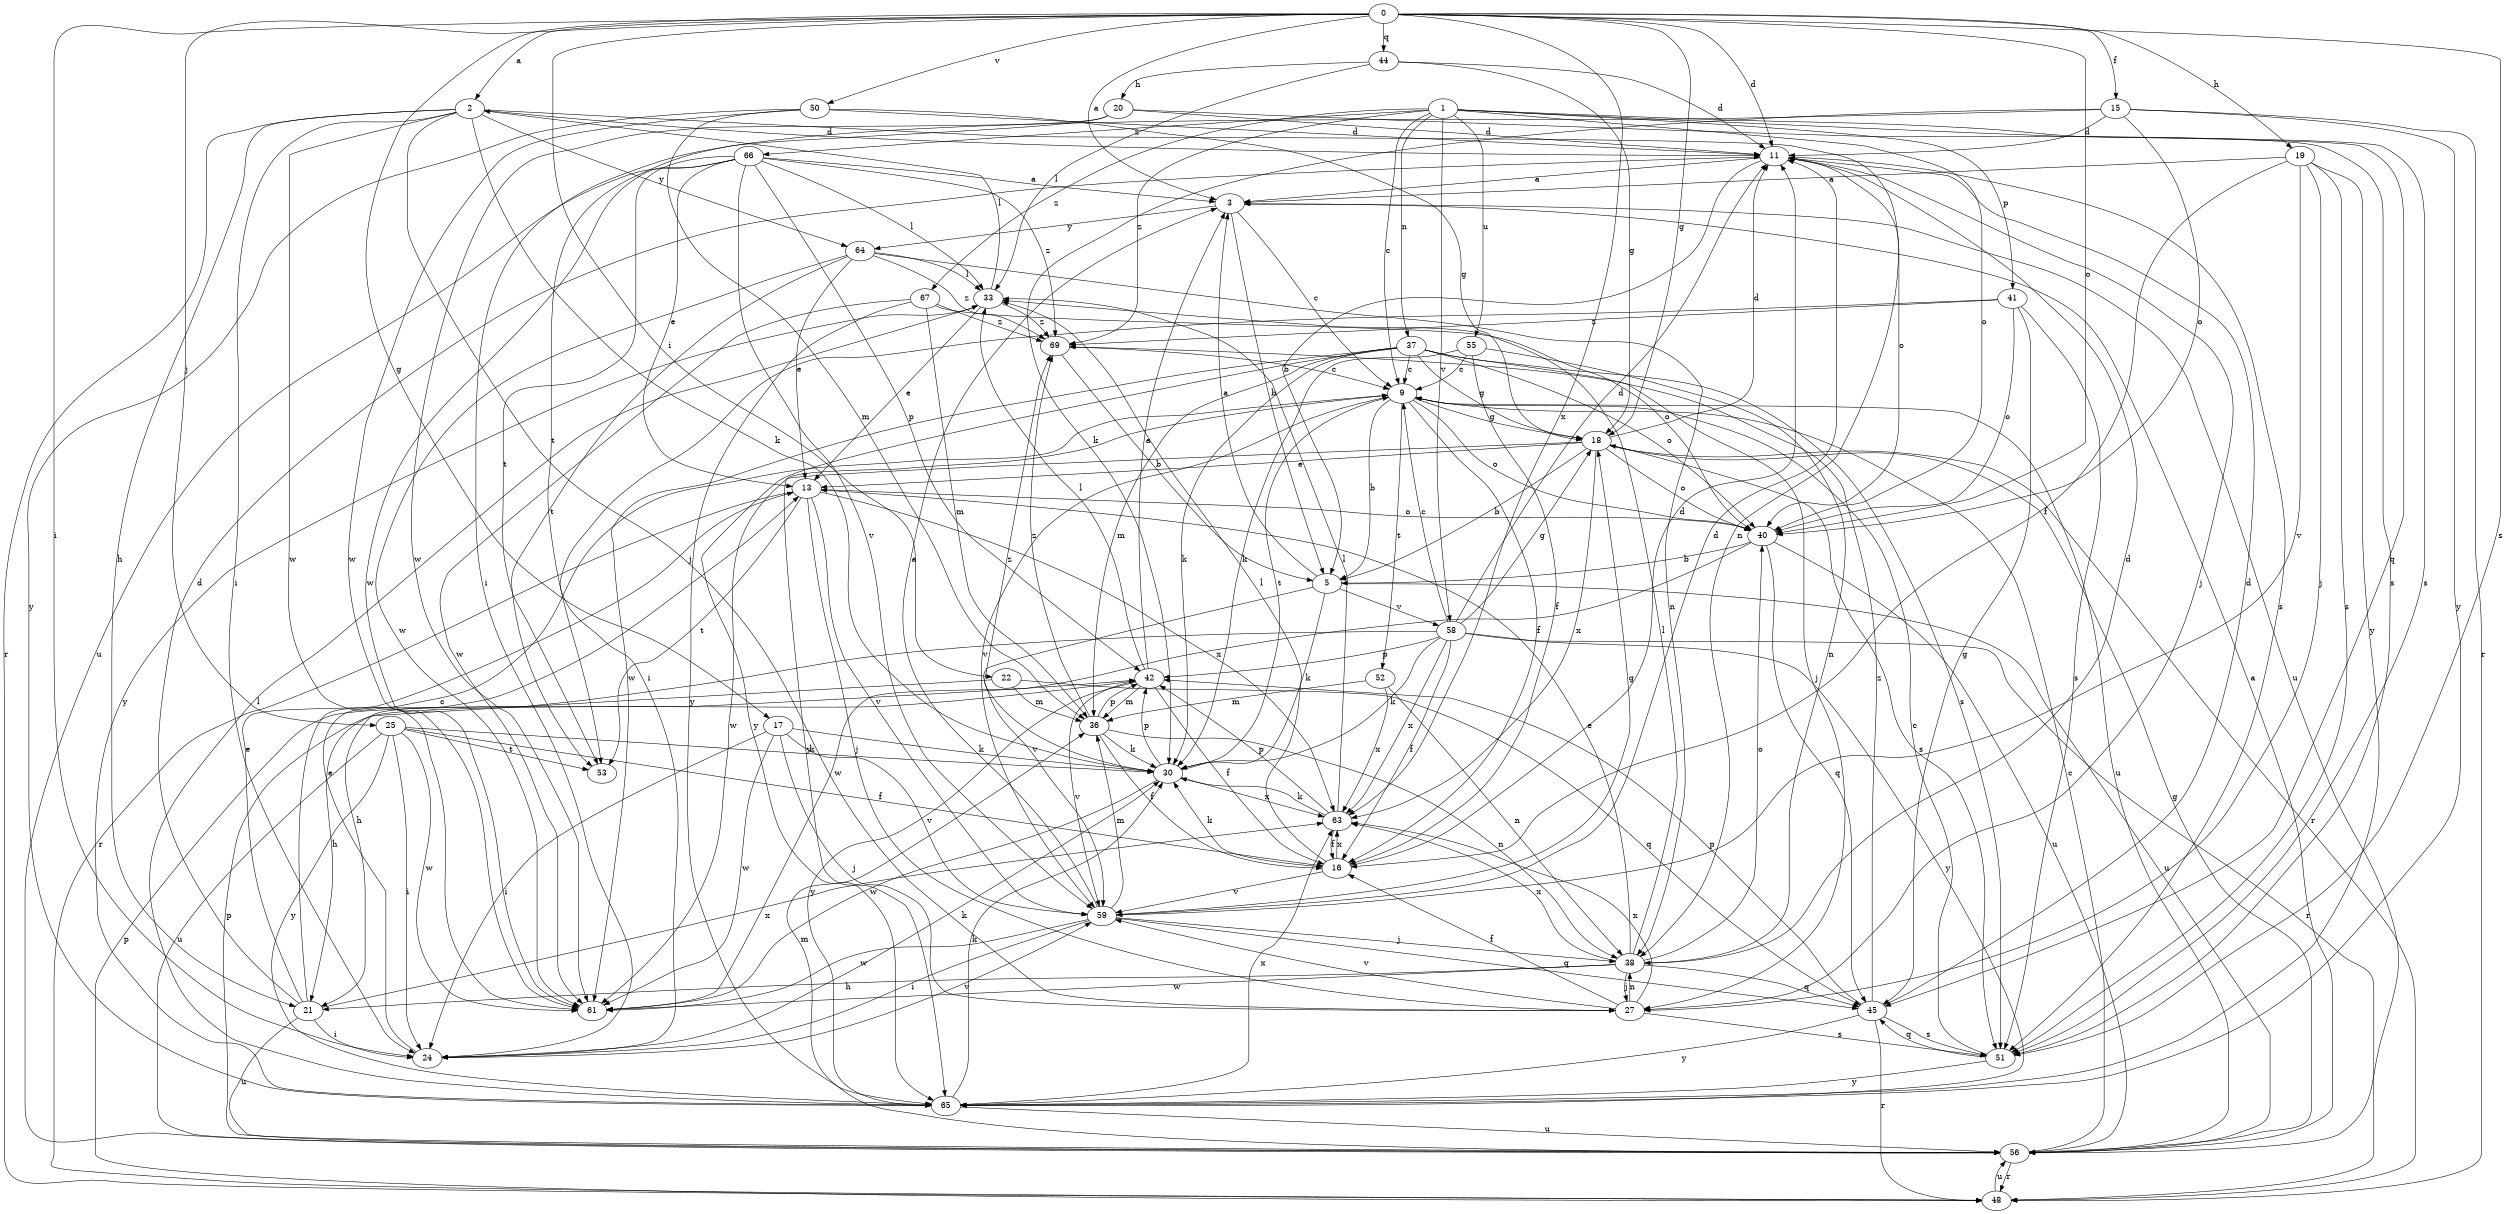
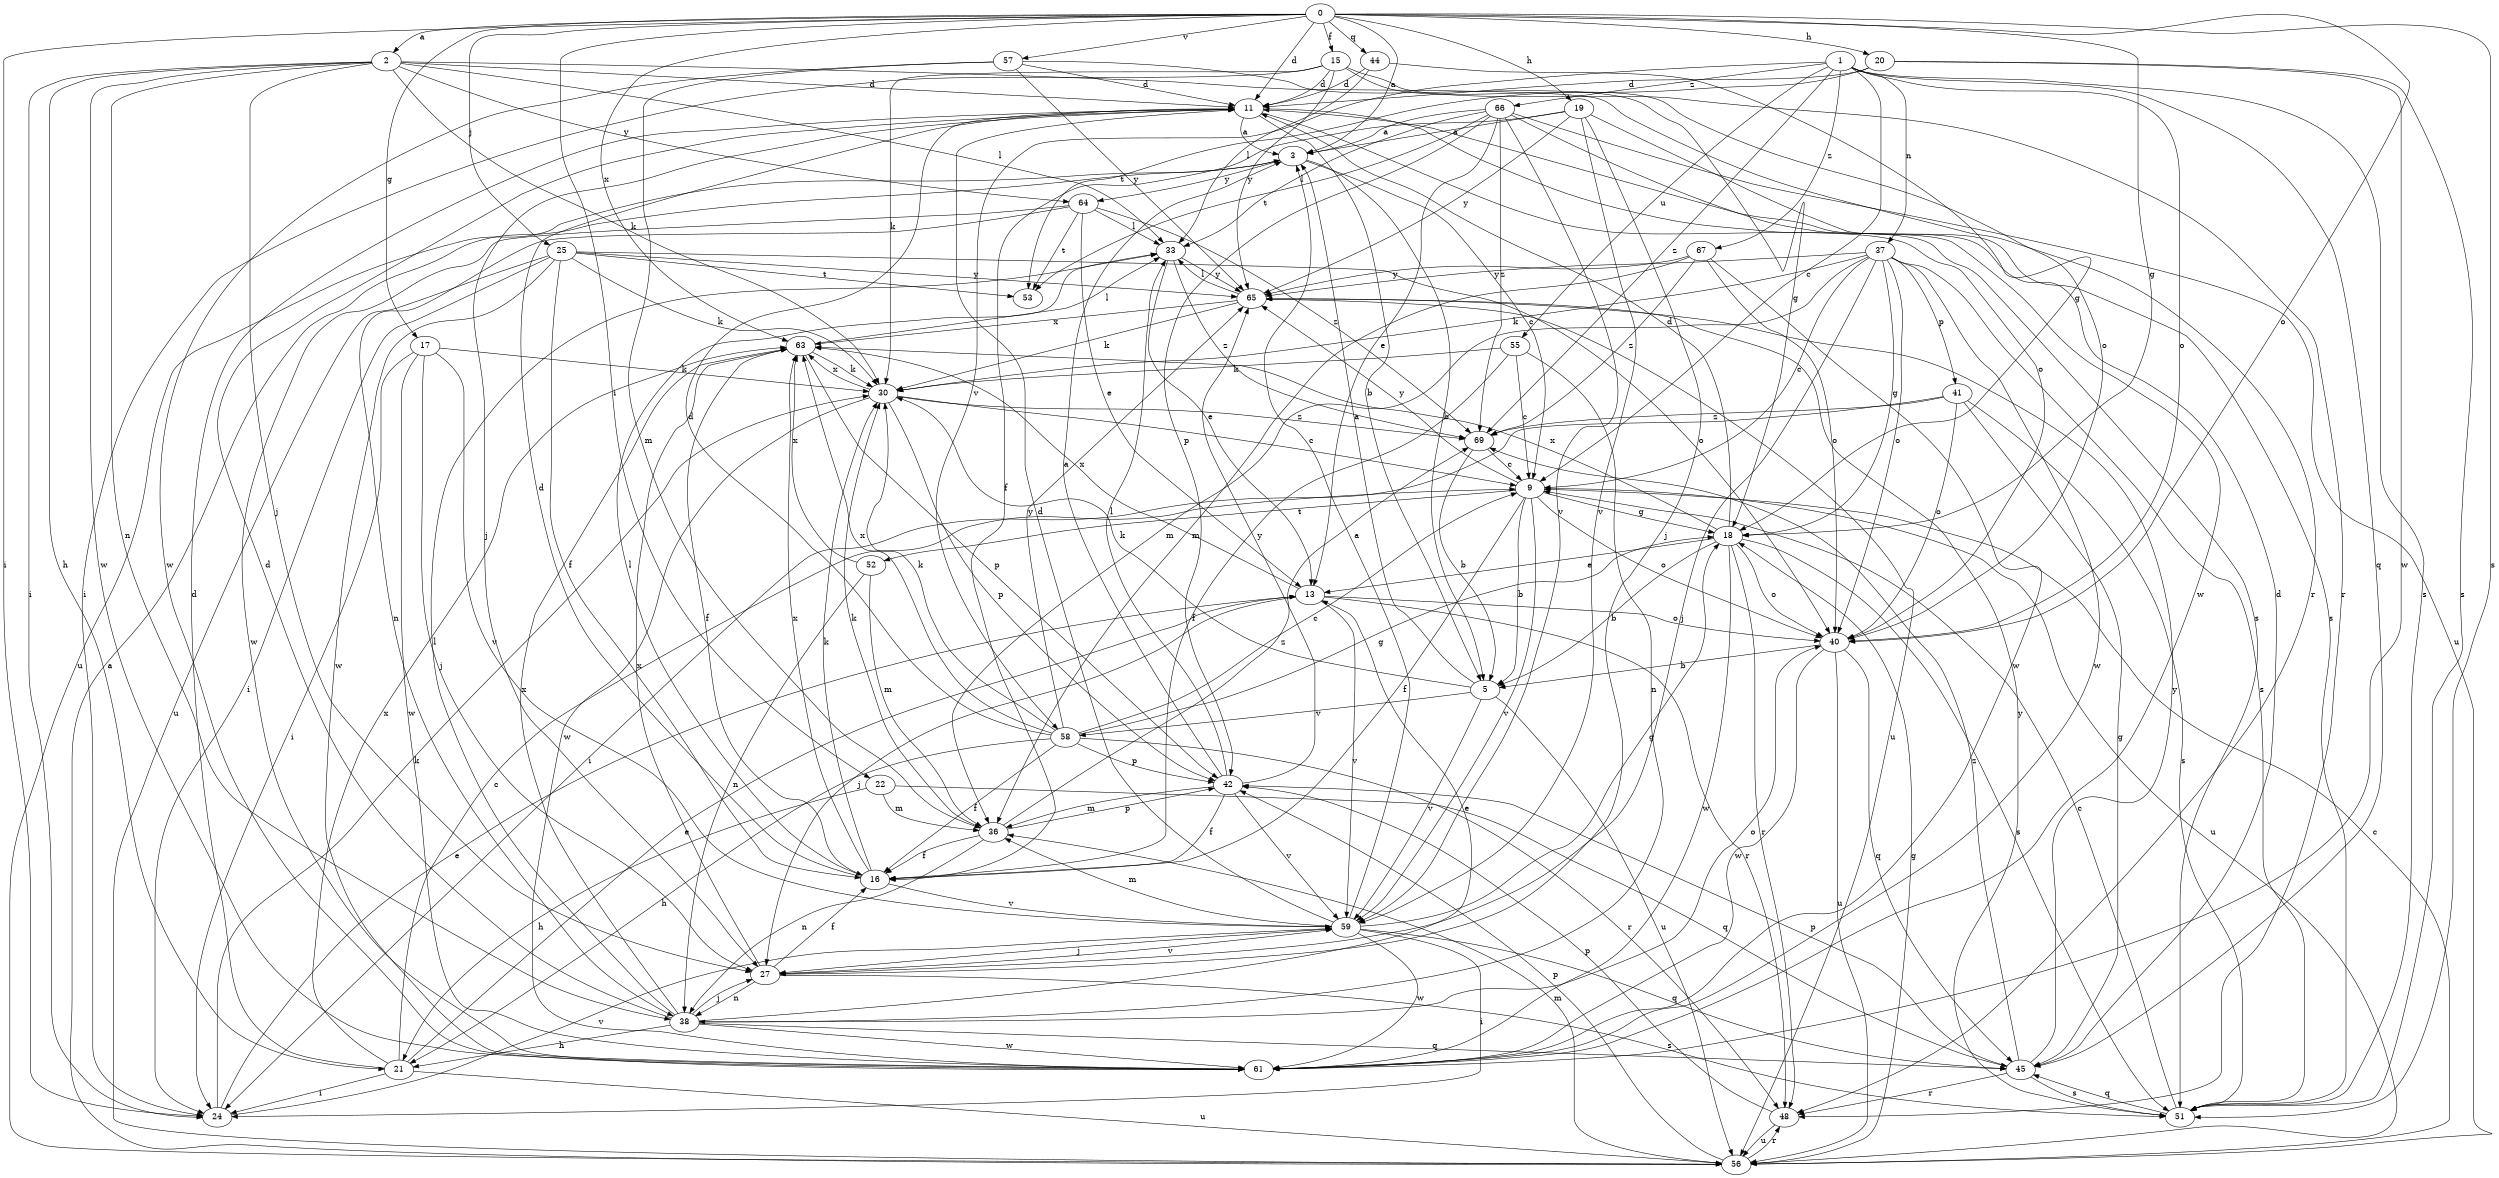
(1243, 67) -> (1600, 24)
(815, 109) -> (1008, 61)
(1783, 129) -> (1933, 312)
(779, 148) -> (771, 120)
none -> (1275, 267)
(1280, 583) -> (1311, 441)
(698, 623) -> none
(1363, 939) -> (1058, 949)
